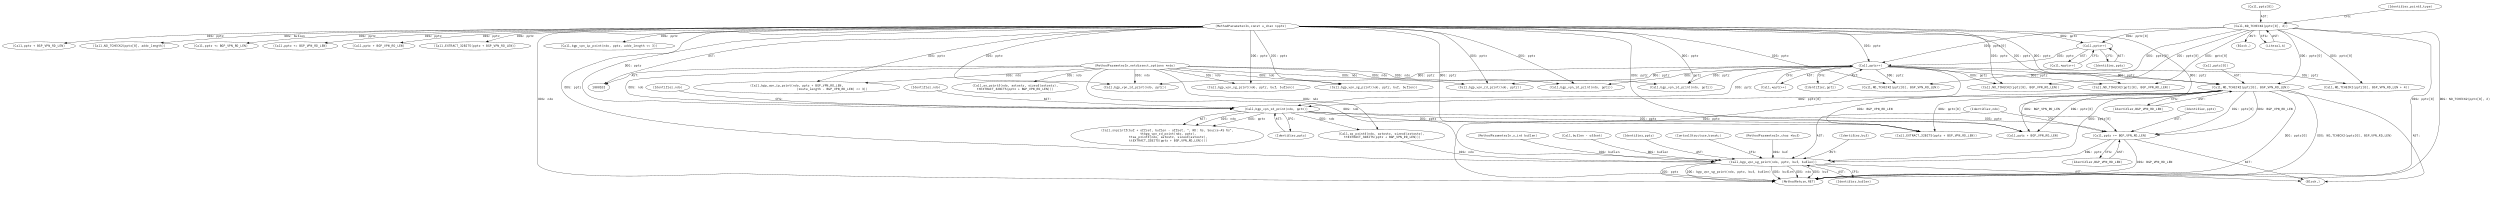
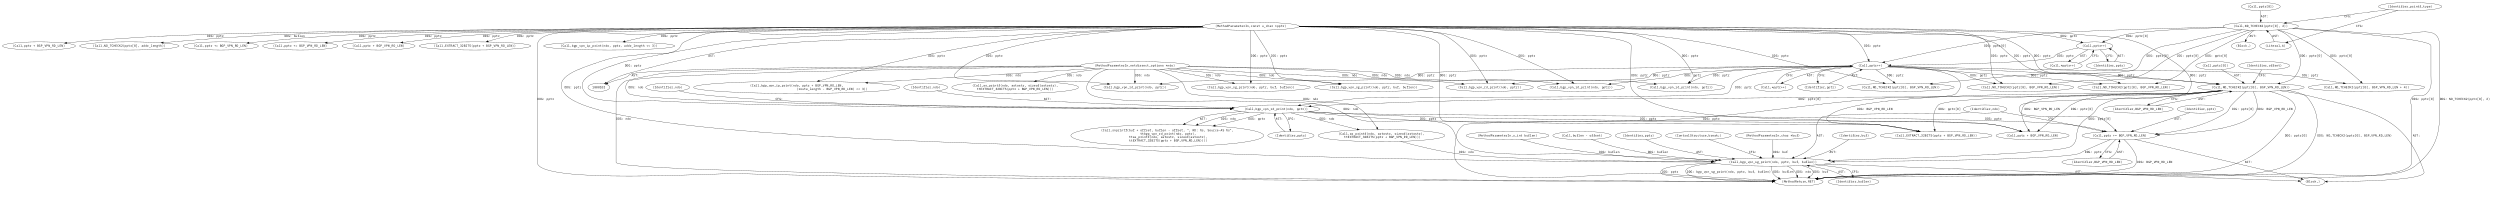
(2260, 37) -> (2343, 26)
none -> (2264, 66)
(546, 99) -> (546, 99)
none -> (923, 175)
